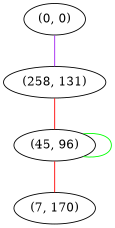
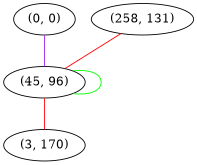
(55, 51) -> (44, 51)
(55, 208) -> (44, 145)
